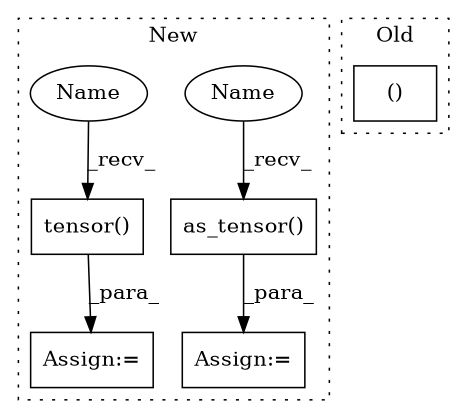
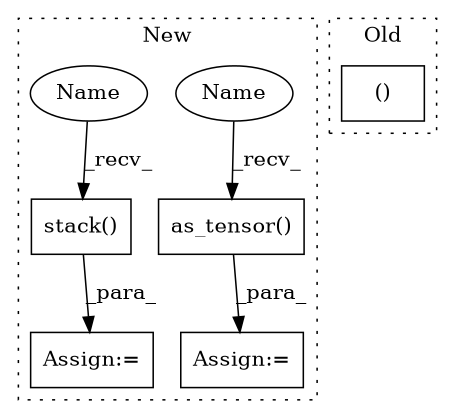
(87, 227) -> (81, 227)
